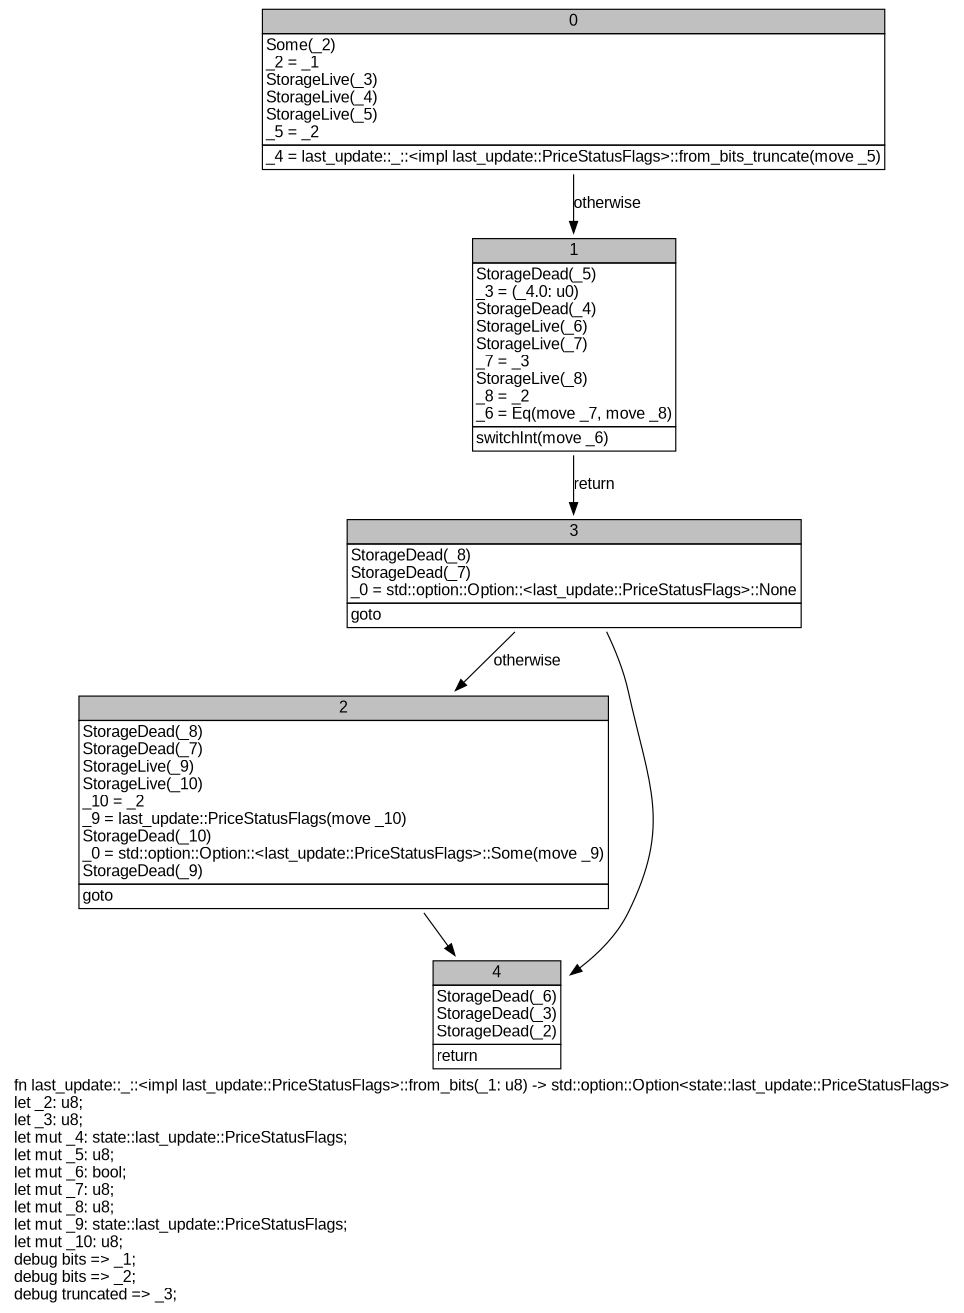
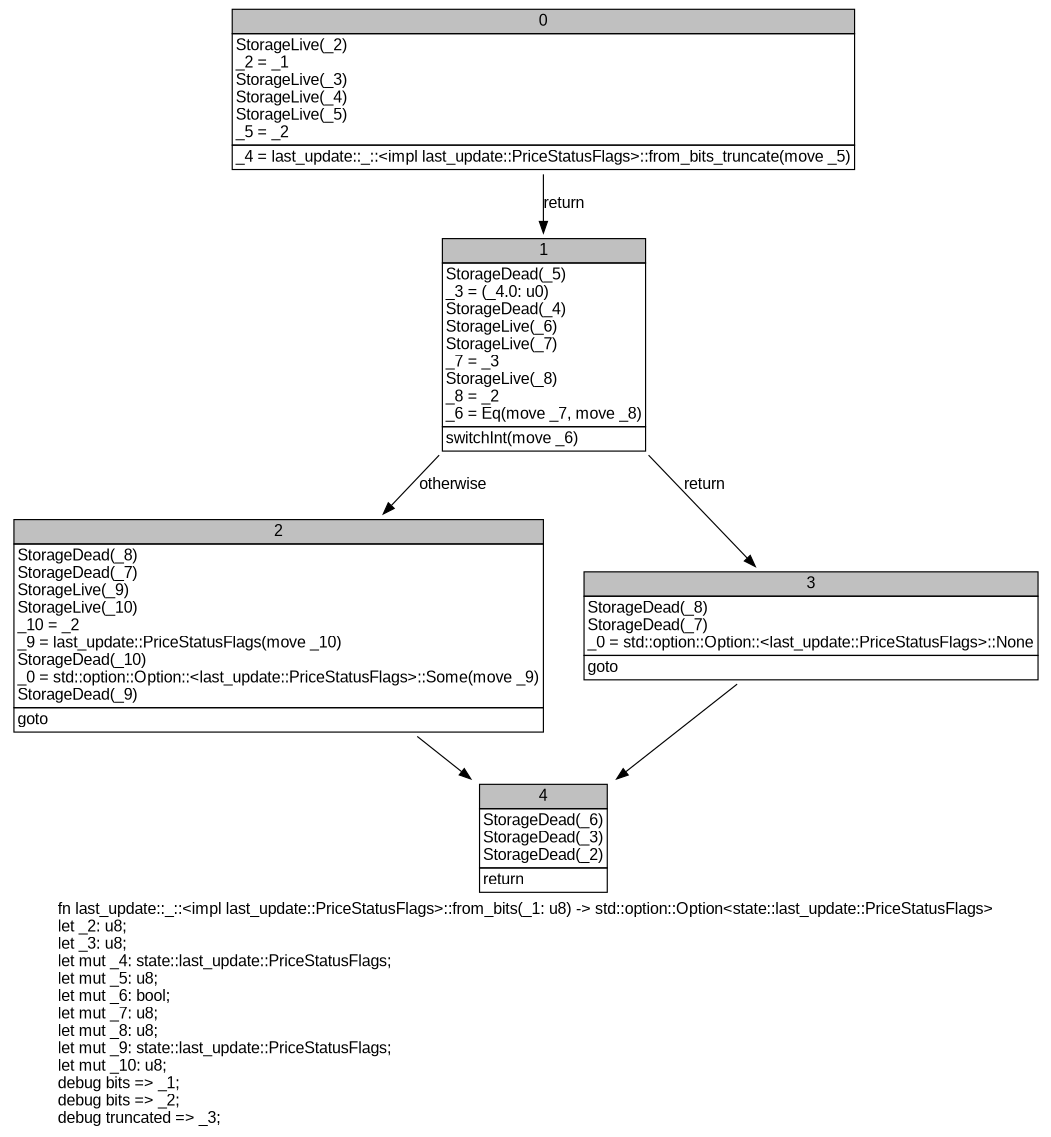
(301, 45) -> (292, 45)
(607, 204) -> (564, 204)
(490, 657) -> (415, 480)
